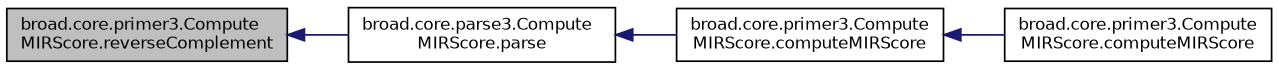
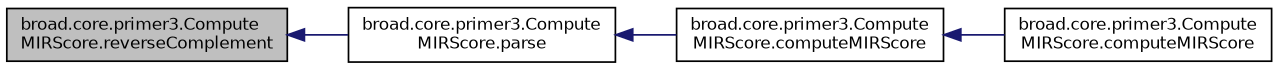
(482, 35) -> (482, 35)
